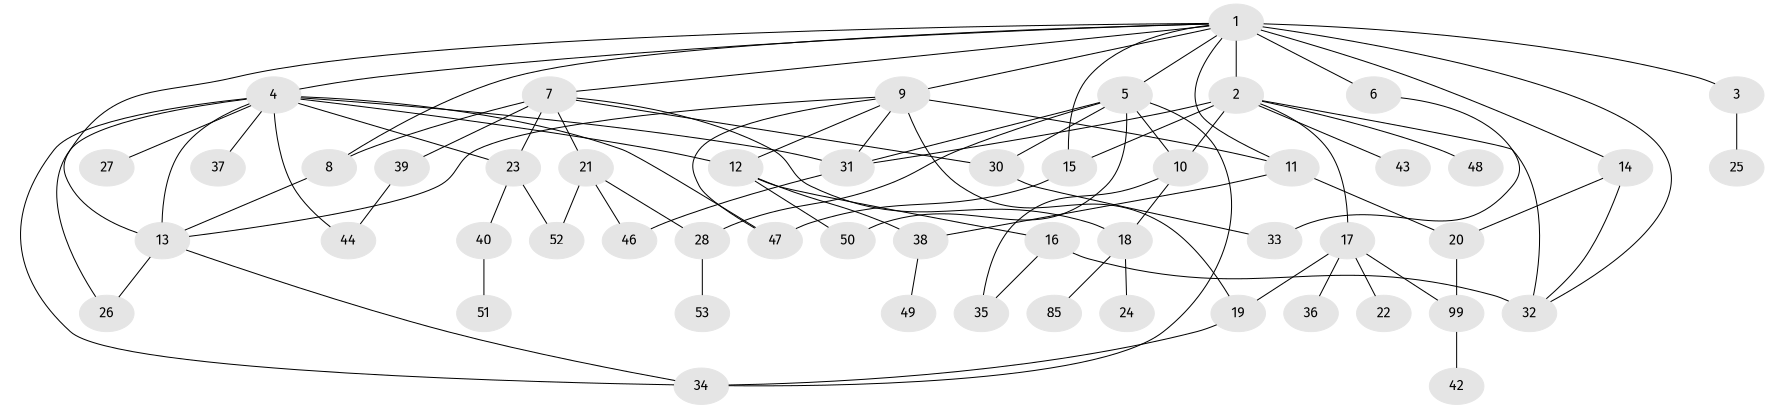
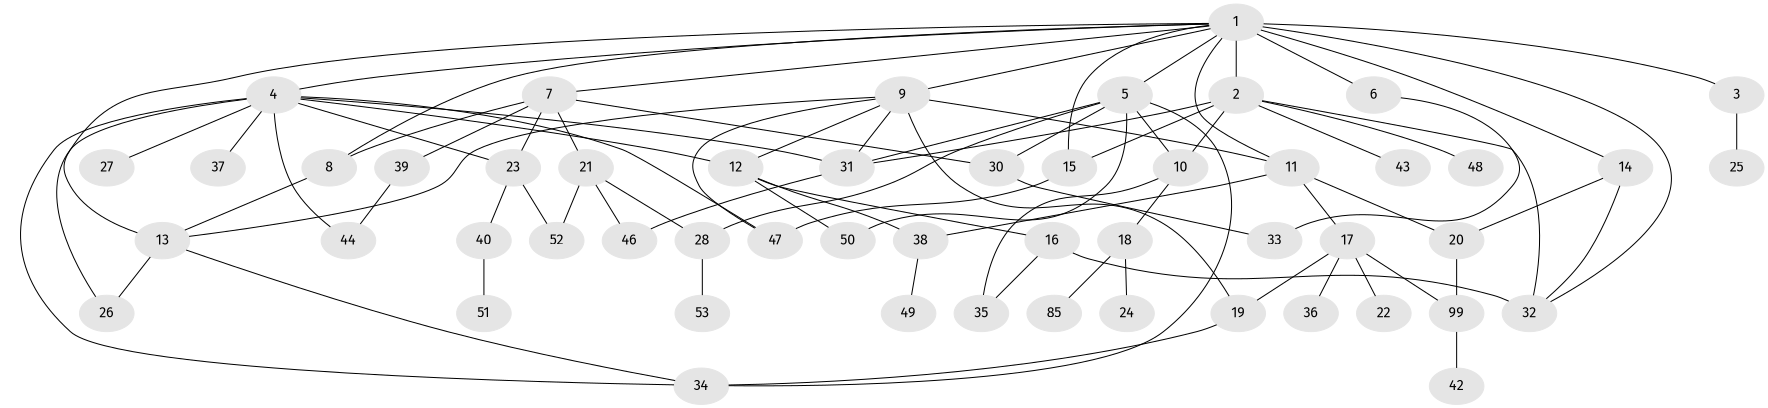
(184, 147) -> none
(1326, 147) -> (1320, 204)
(818, 189) -> none
